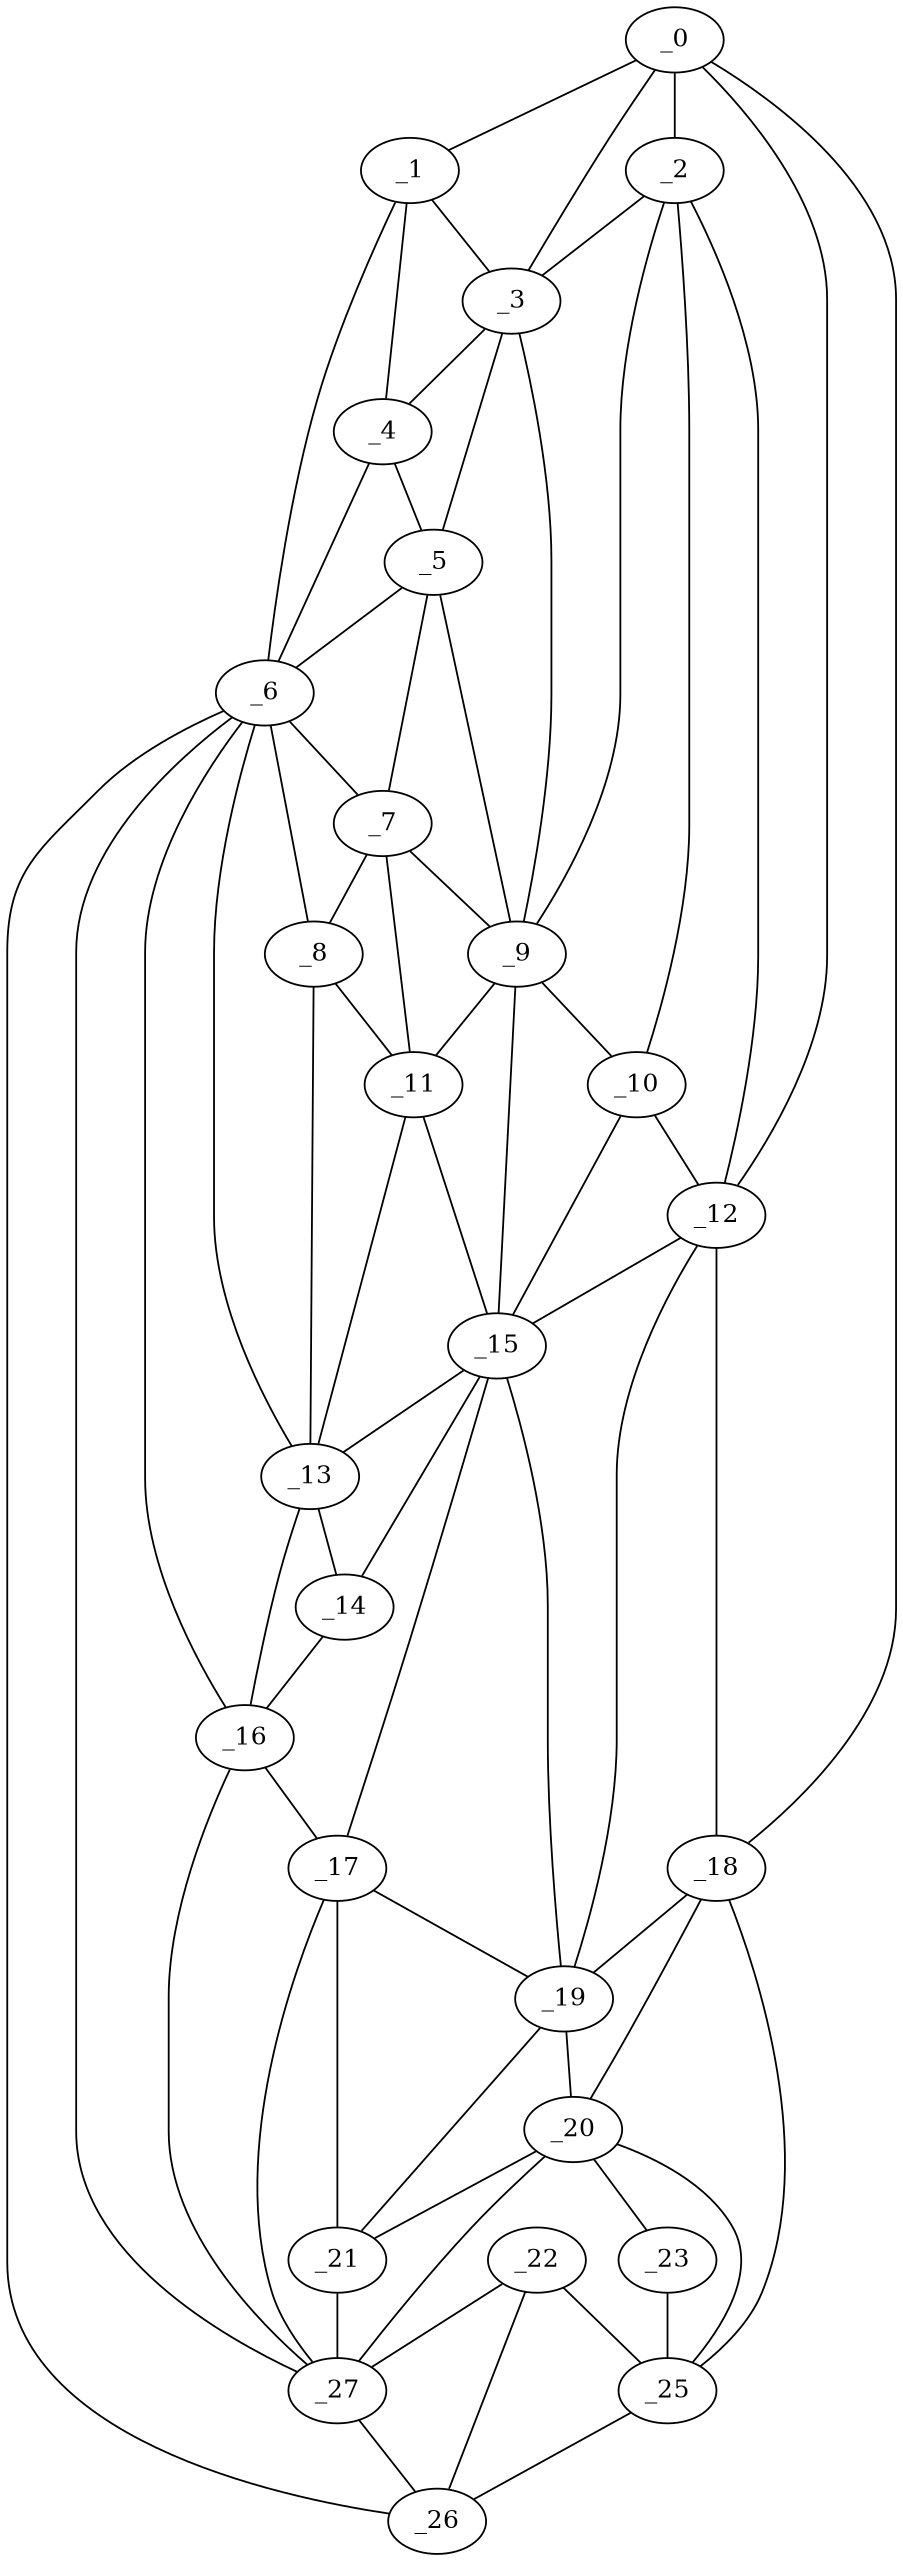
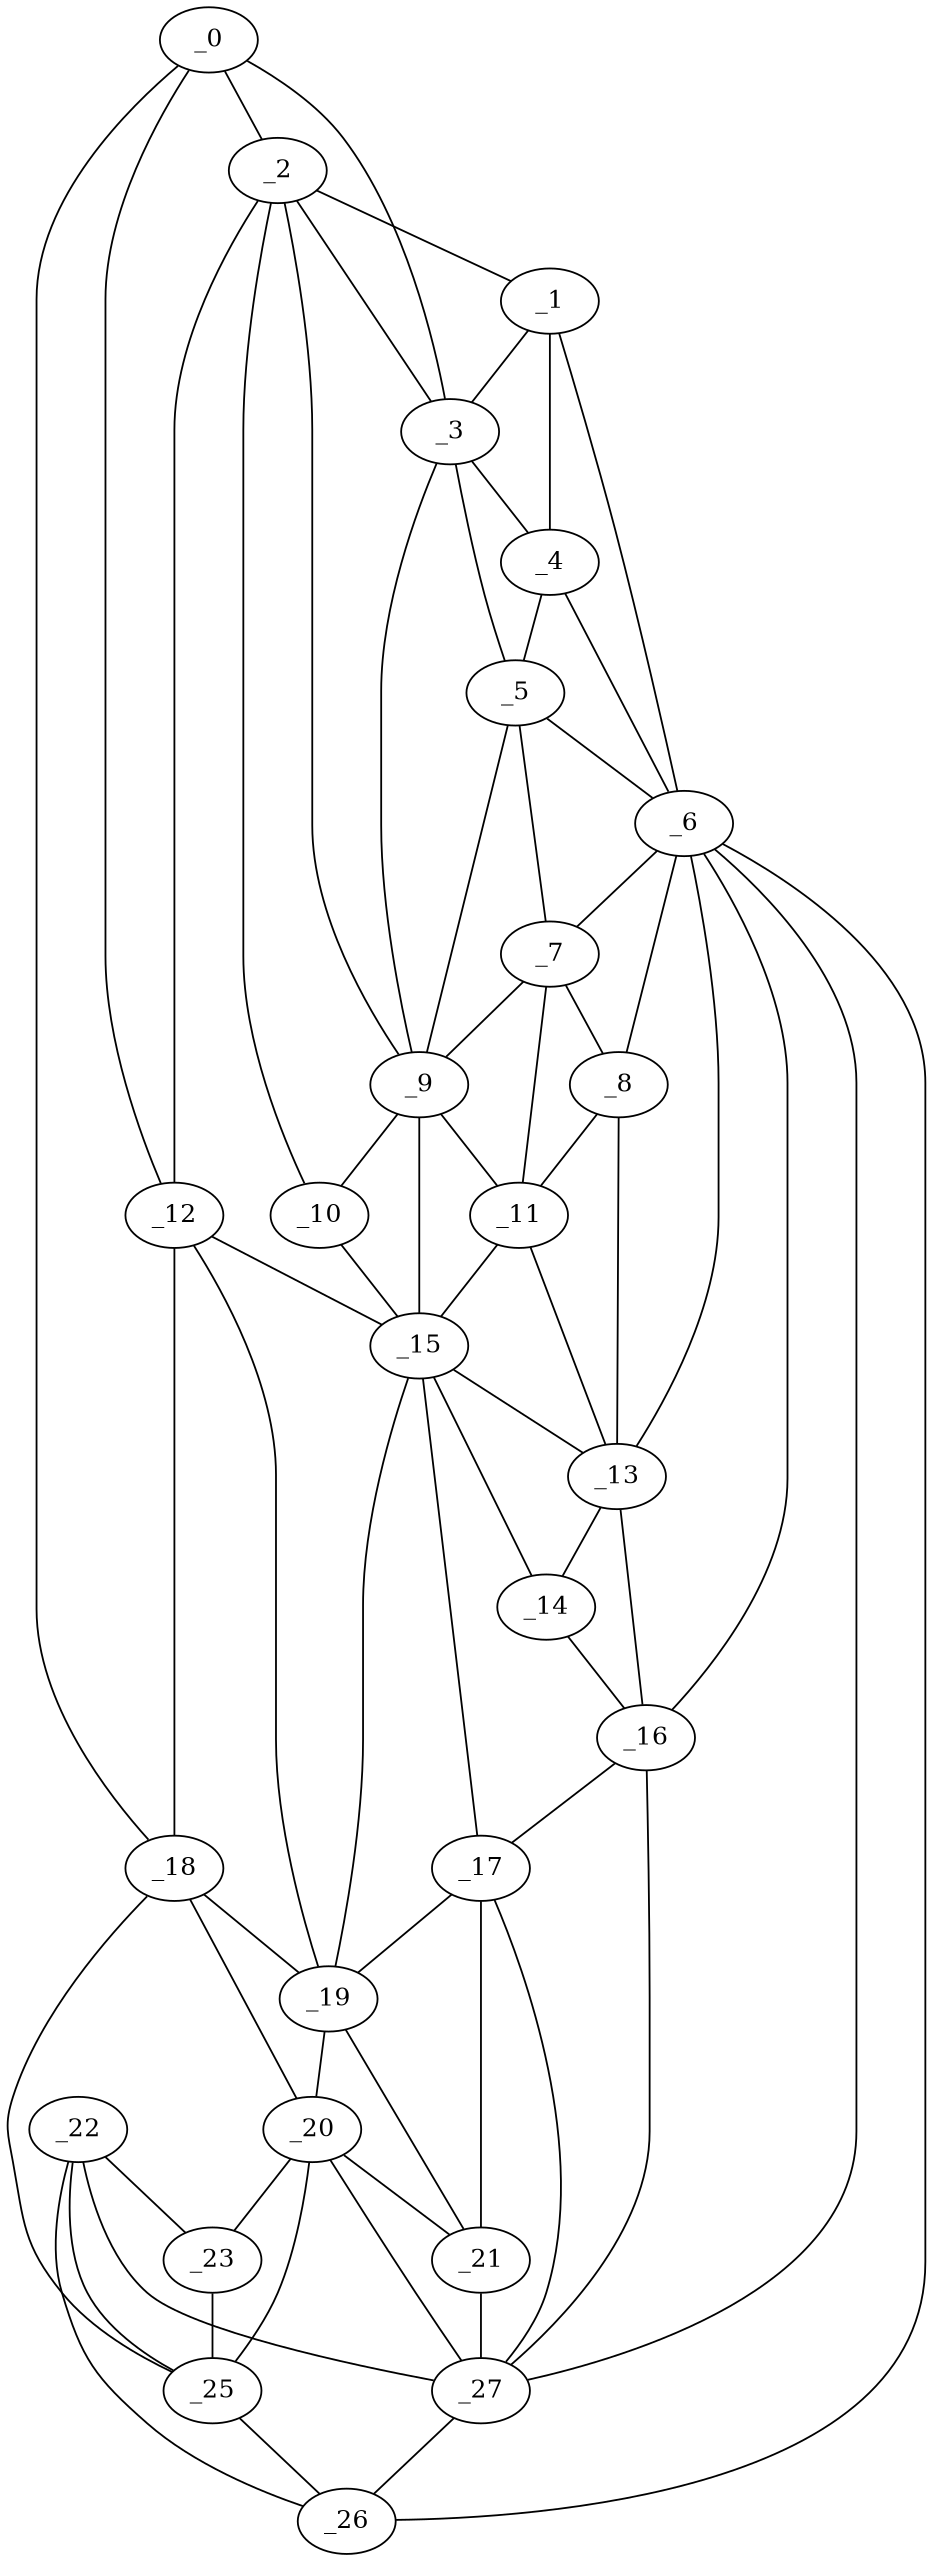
(542, 105) -> (414, 236)
(677, 1150) -> none
none -> (145, 2195)
